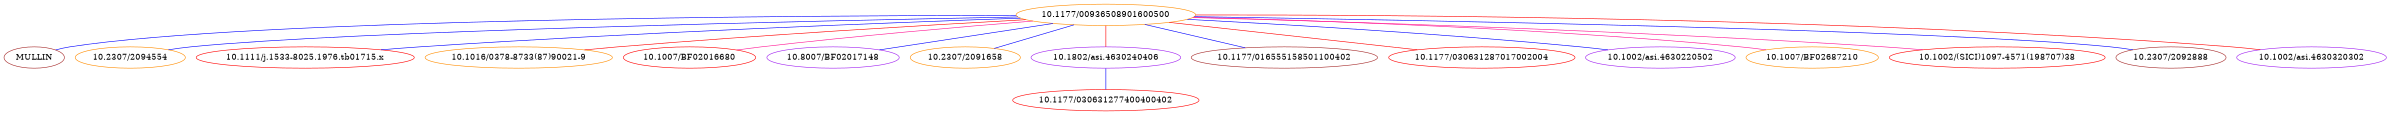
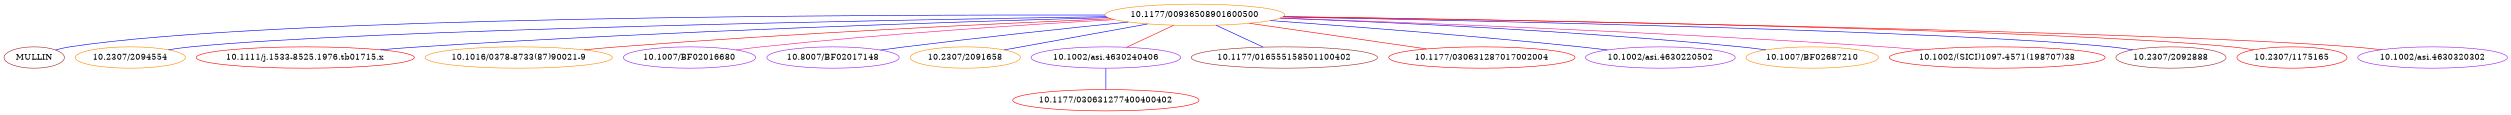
(1595, 35) -> (1584, 34)
(305, 58) -> (305, 58)
(690, 58) -> (690, 58)
(1106, 58) -> (1106, 58)
none -> (2292, 58)
